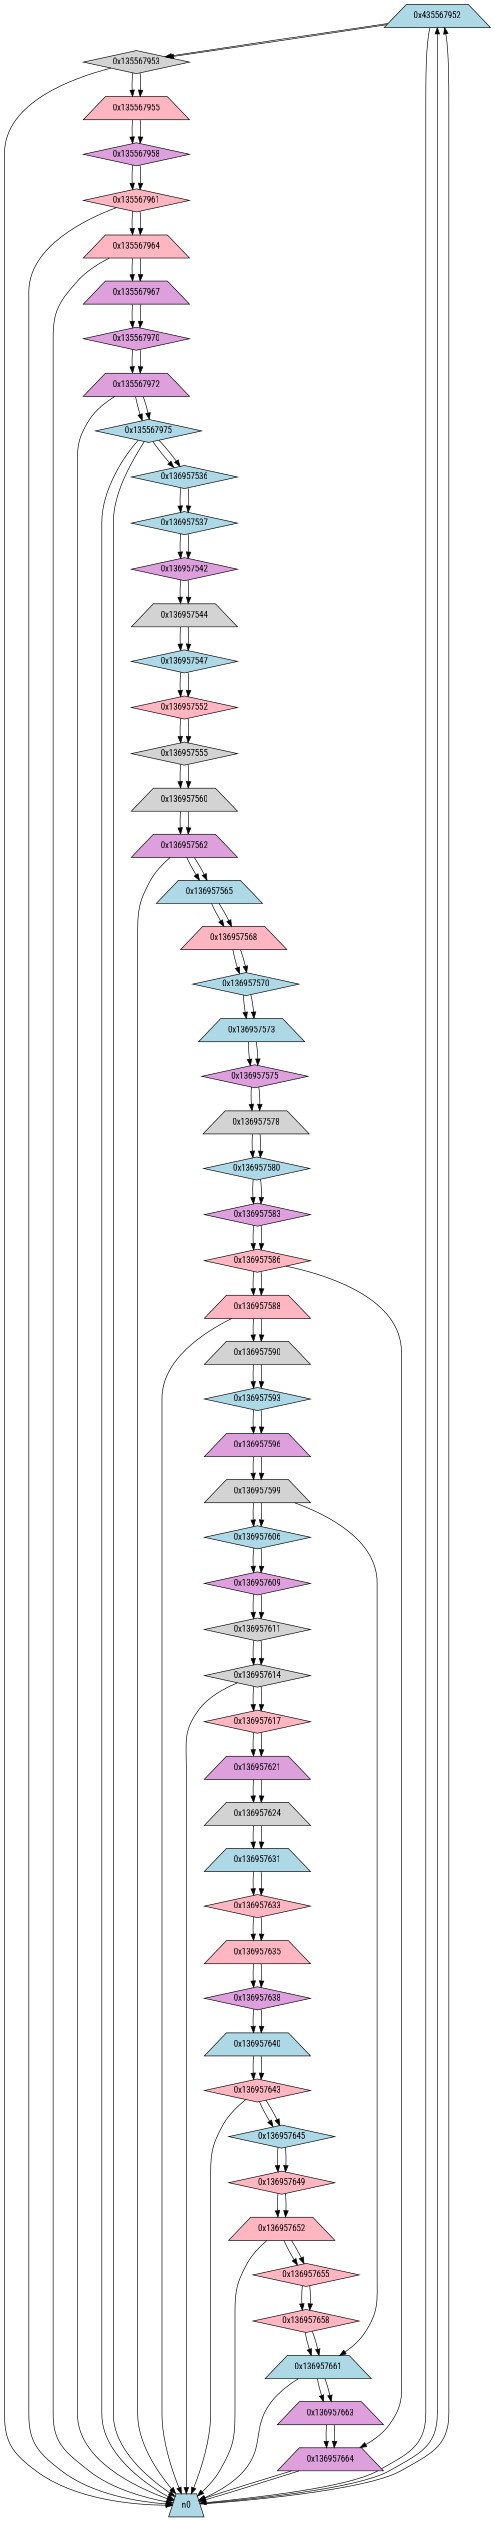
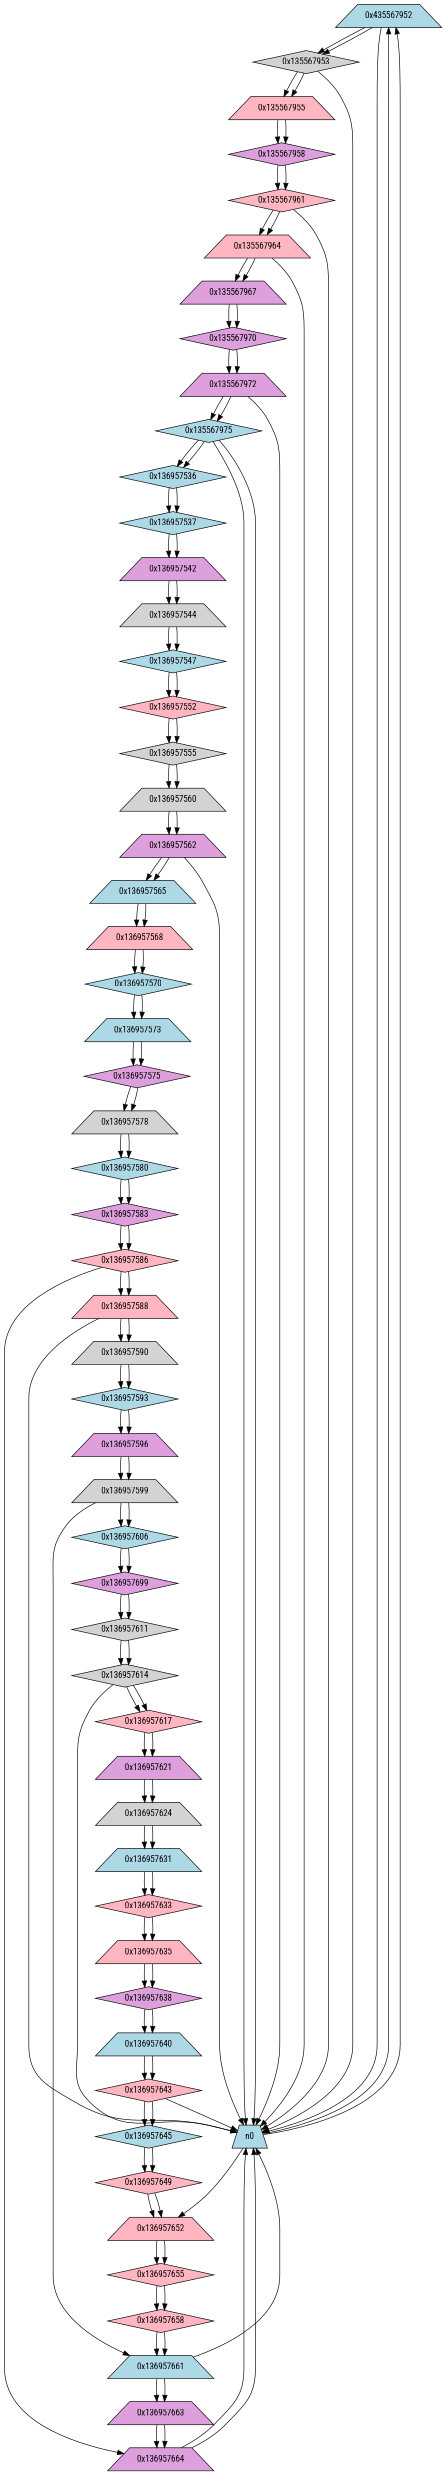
(184, 569) -> (173, 569)
(257, 1583) -> (125, 1583)
(235, 2366) -> (217, 2184)
